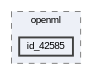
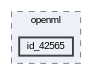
(46, 47) -> (46, 47)
